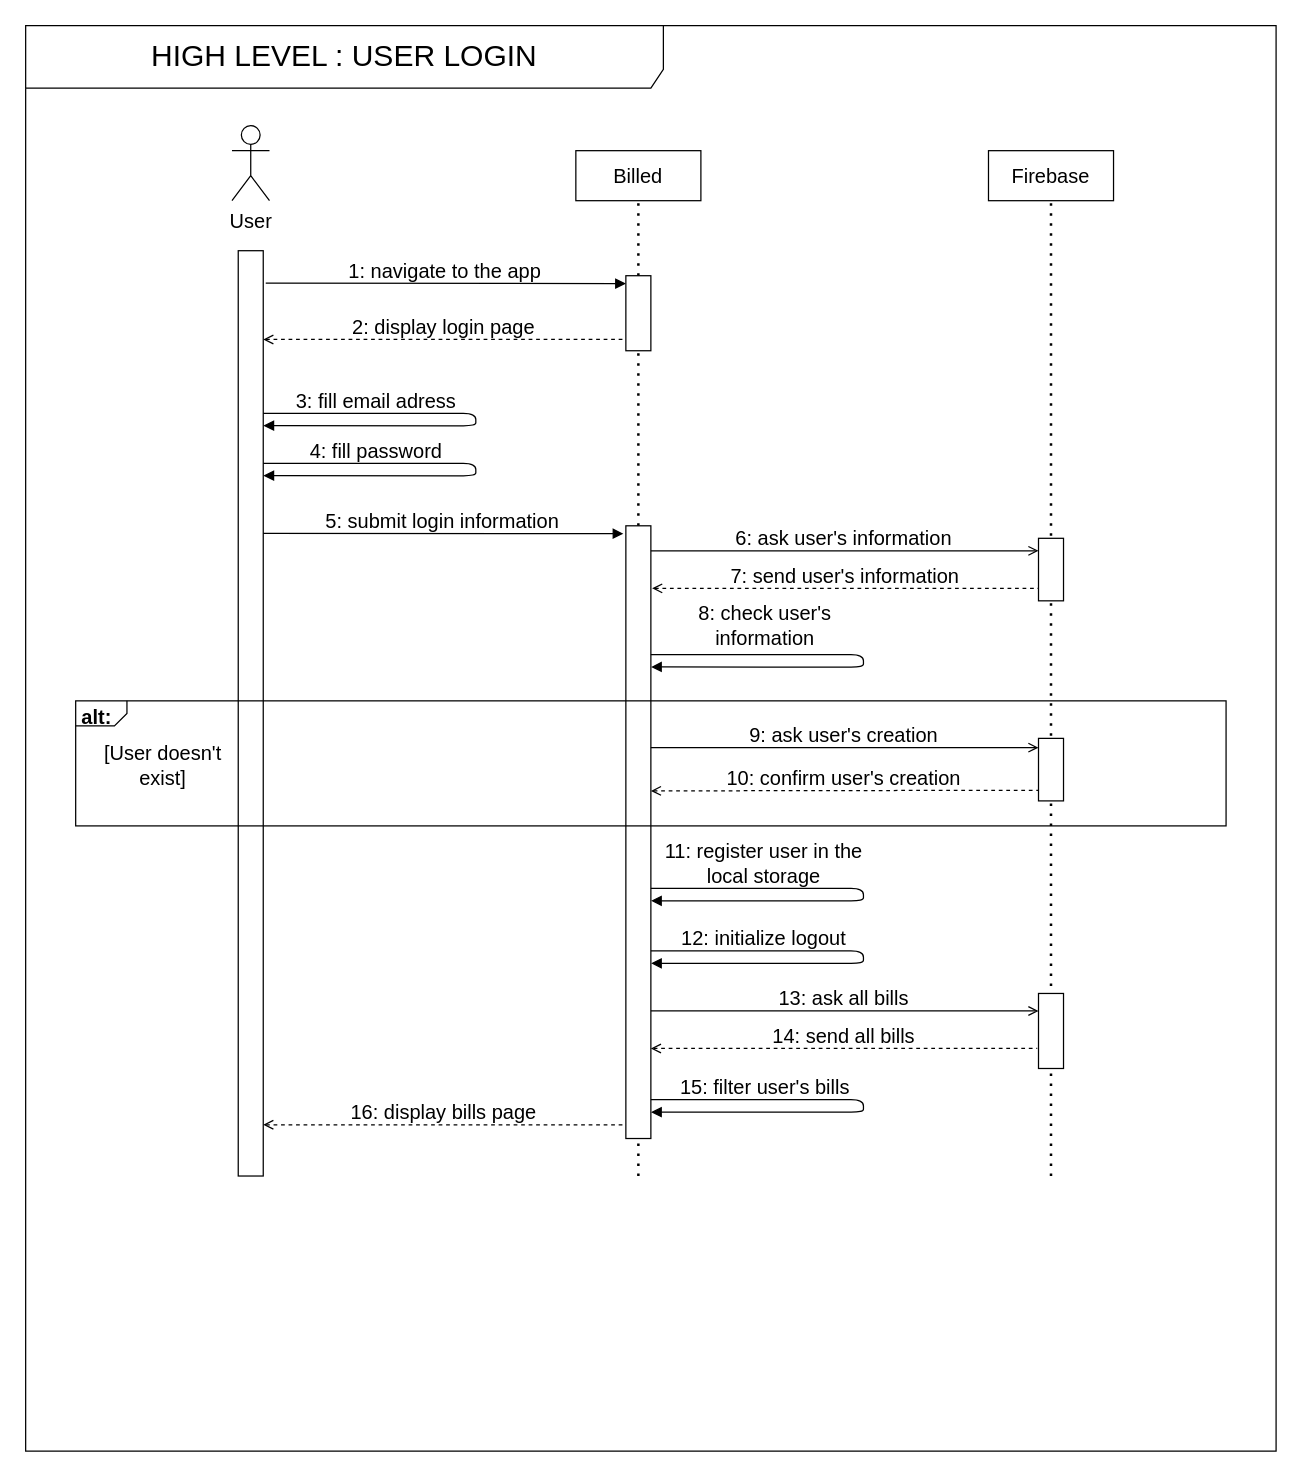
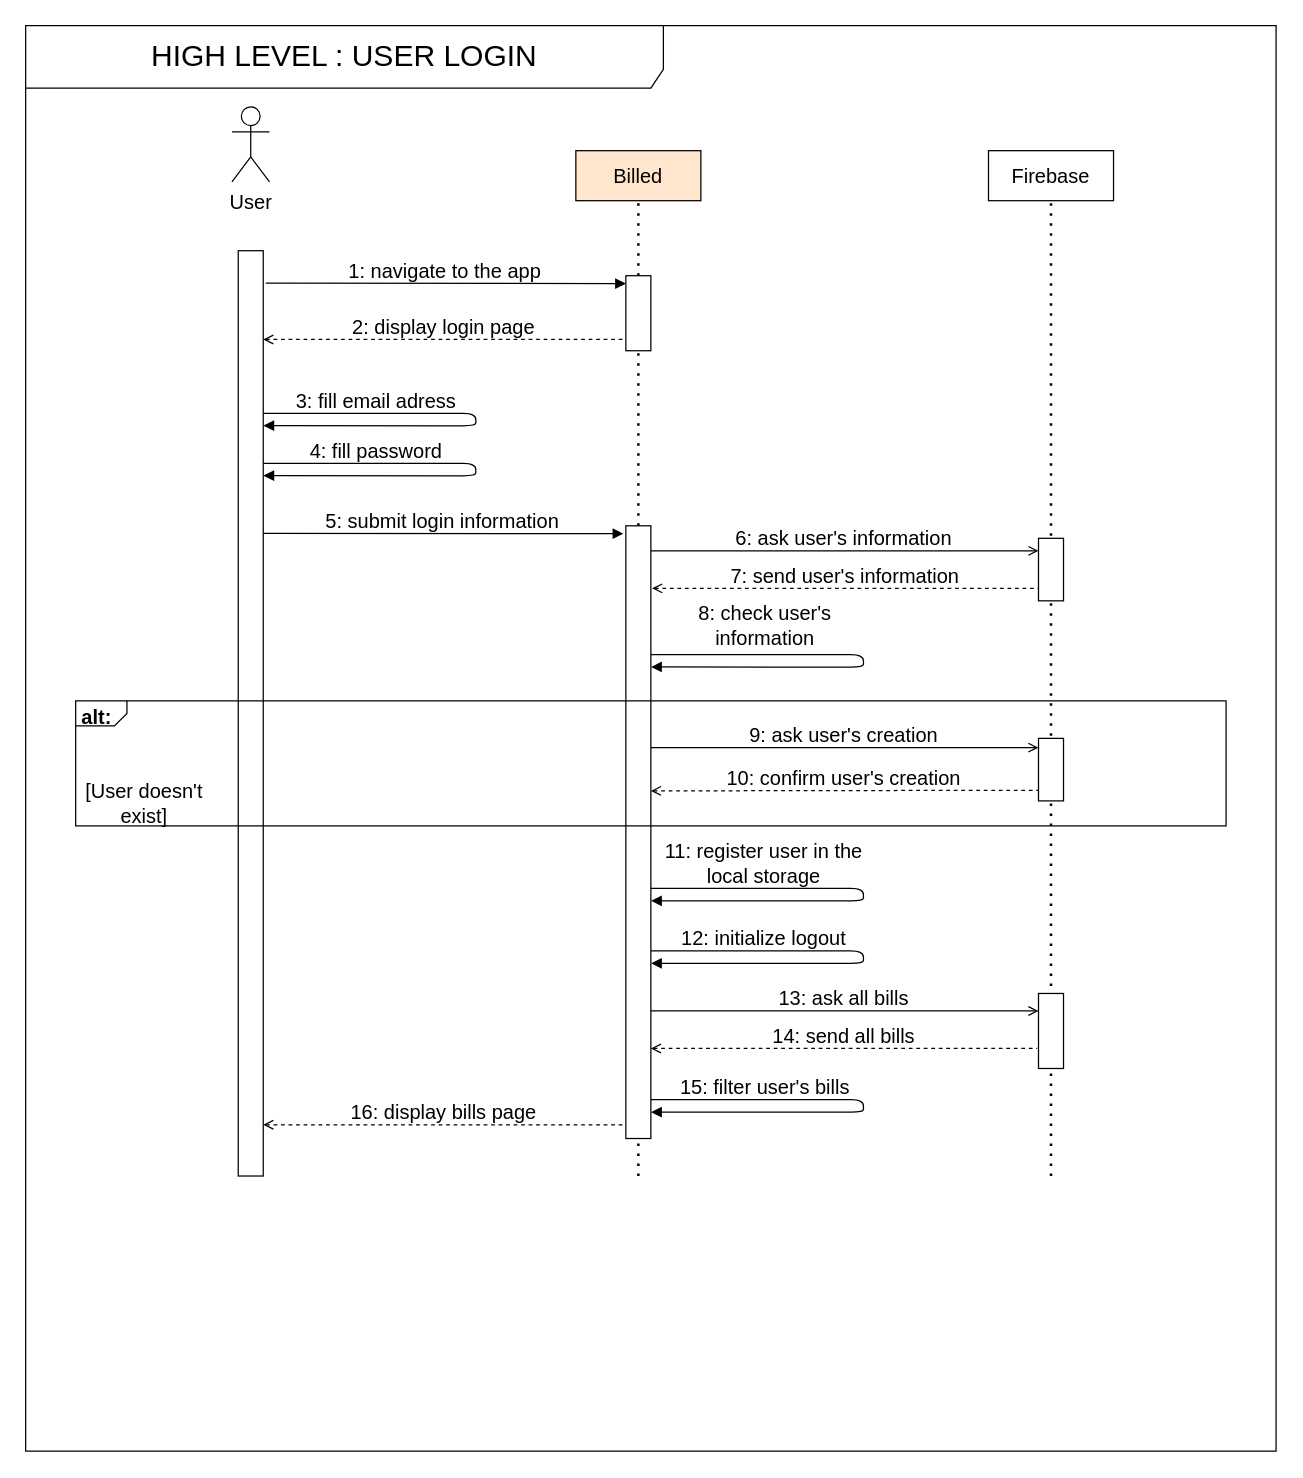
(251, 163) -> (251, 144)
(638, 176) -> (638, 176)
(163, 766) -> (144, 803)
